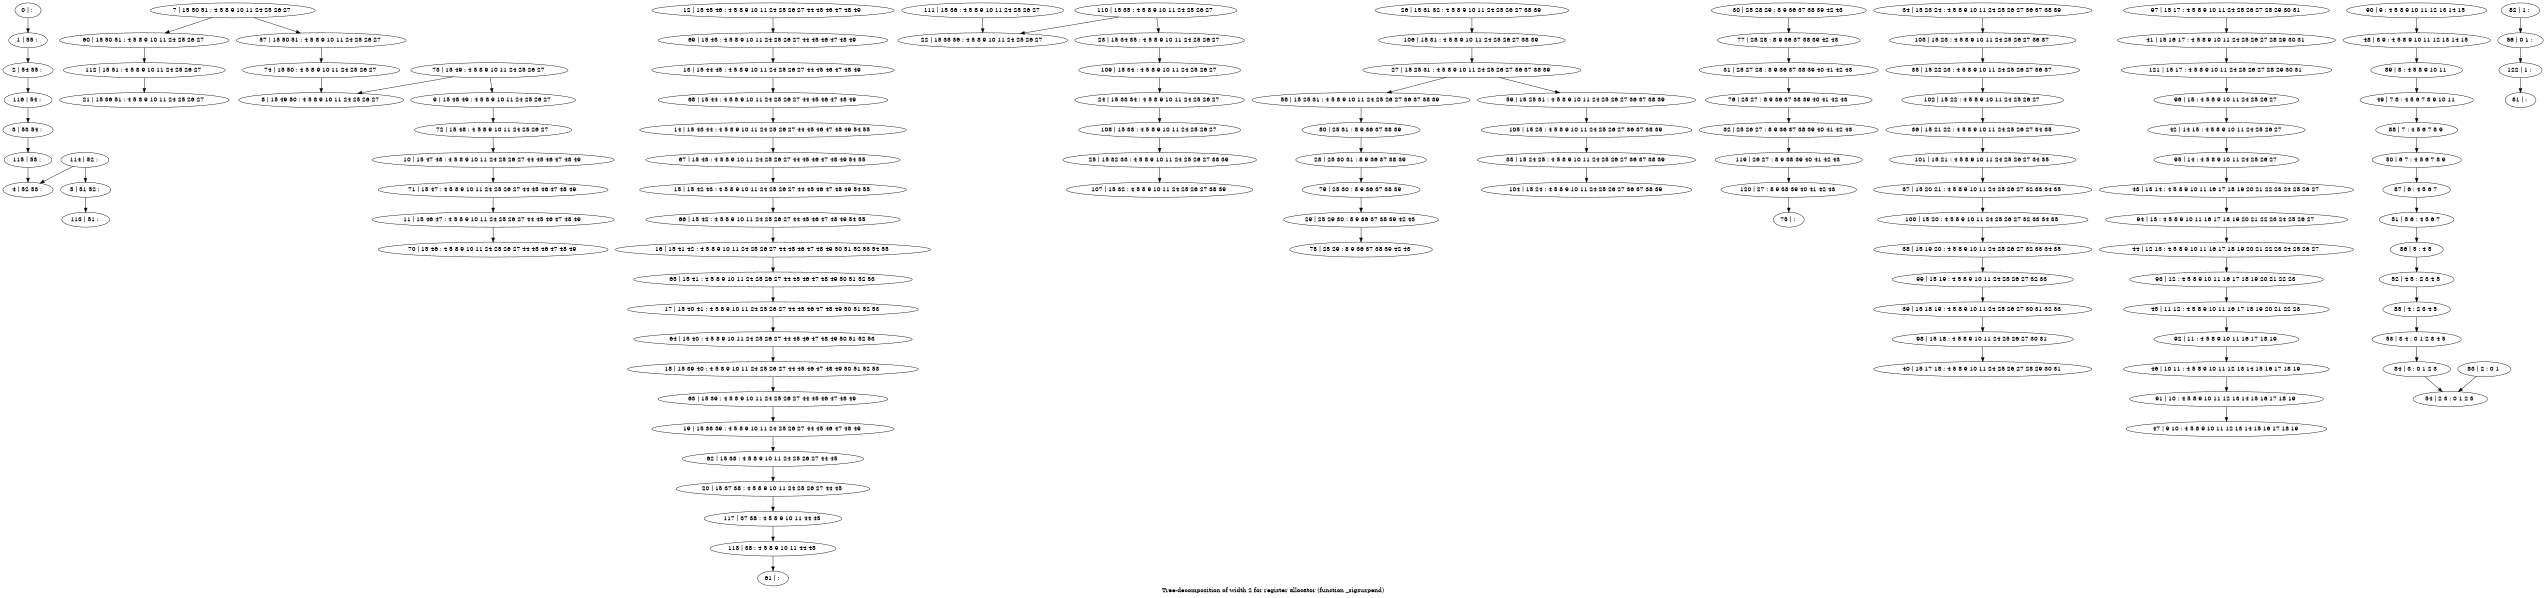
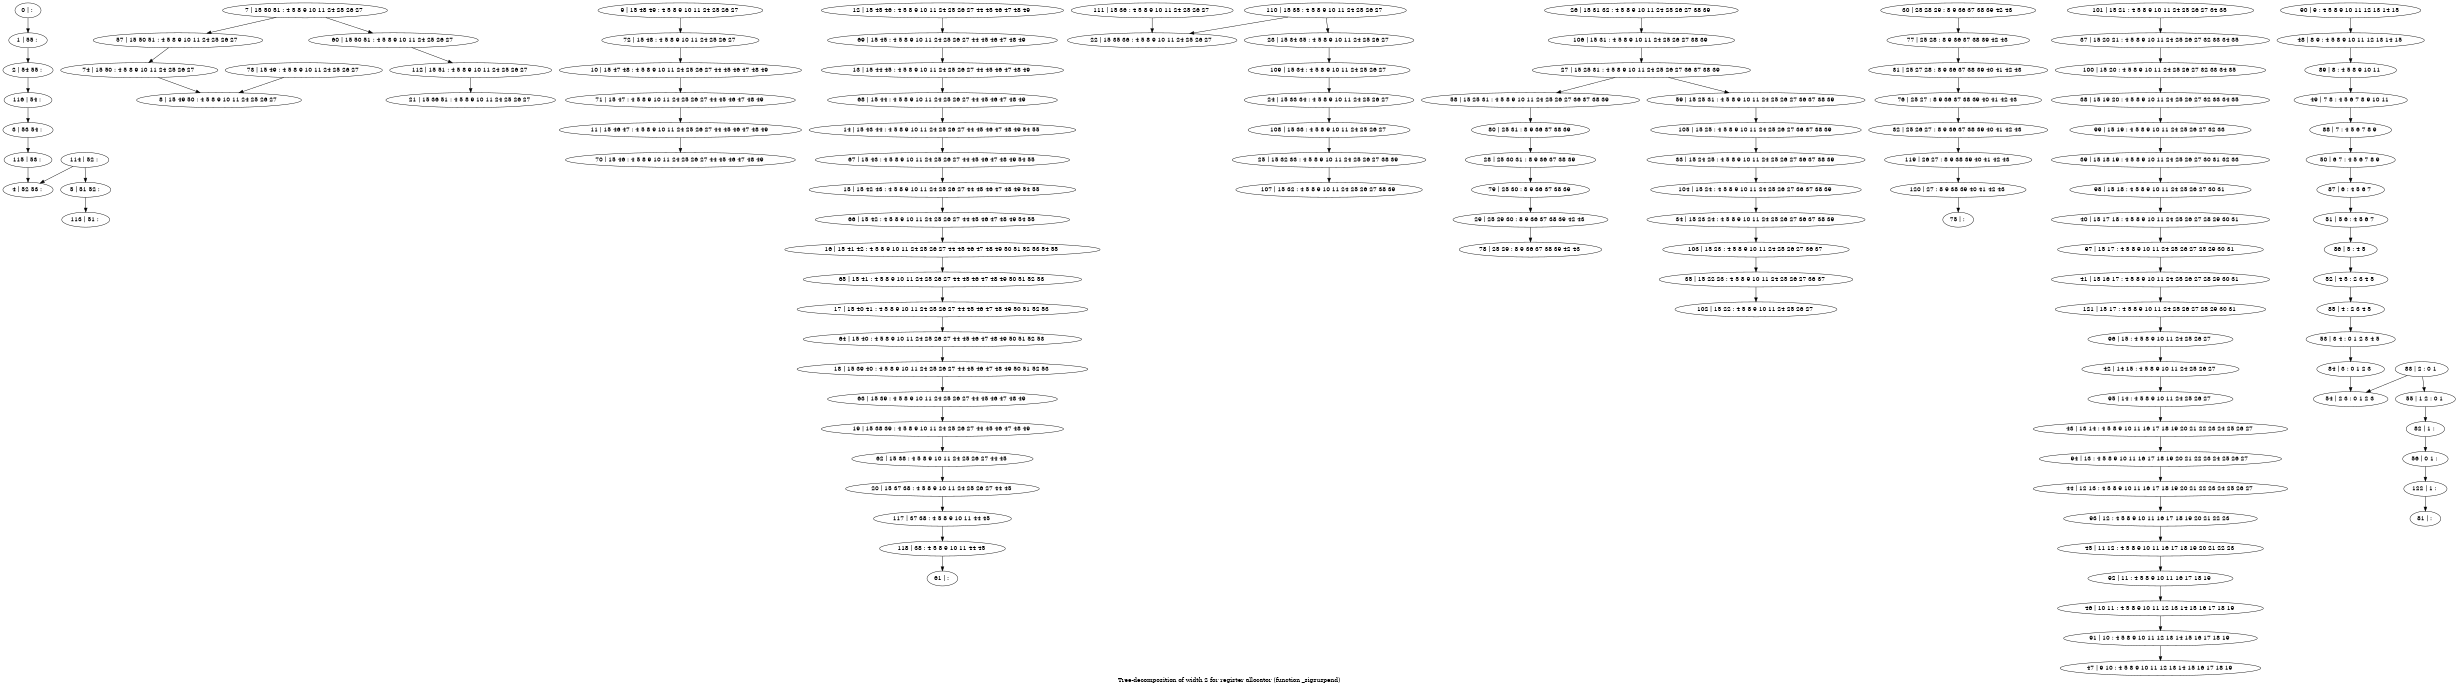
(491, 83) -> none
(1983, 130) -> none
none -> (1756, 203)
none -> (2160, 233)
none -> (2425, 399)
